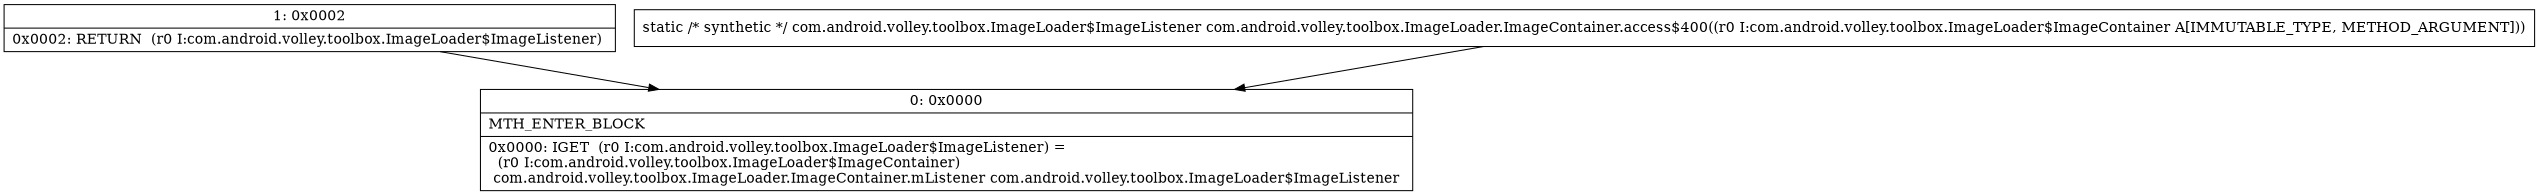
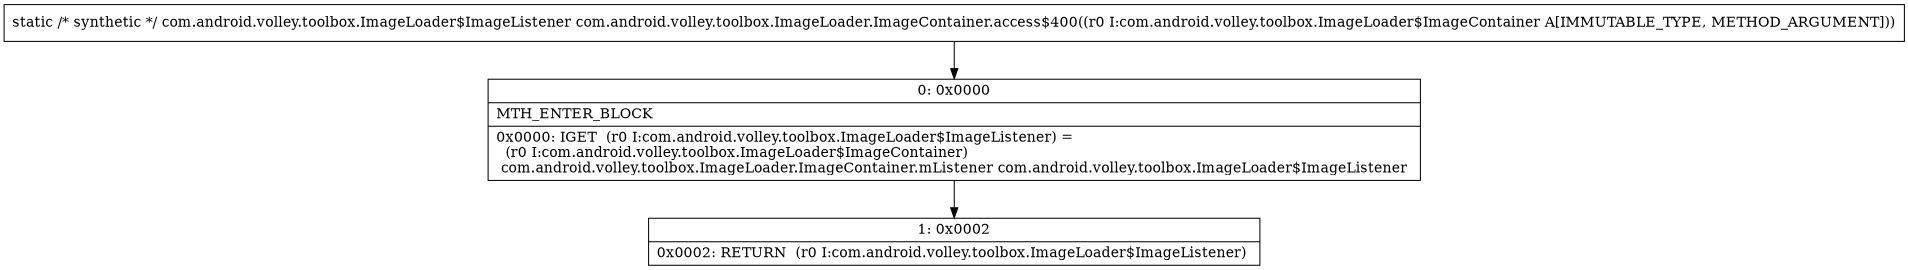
(544, 70) -> (954, 194)
